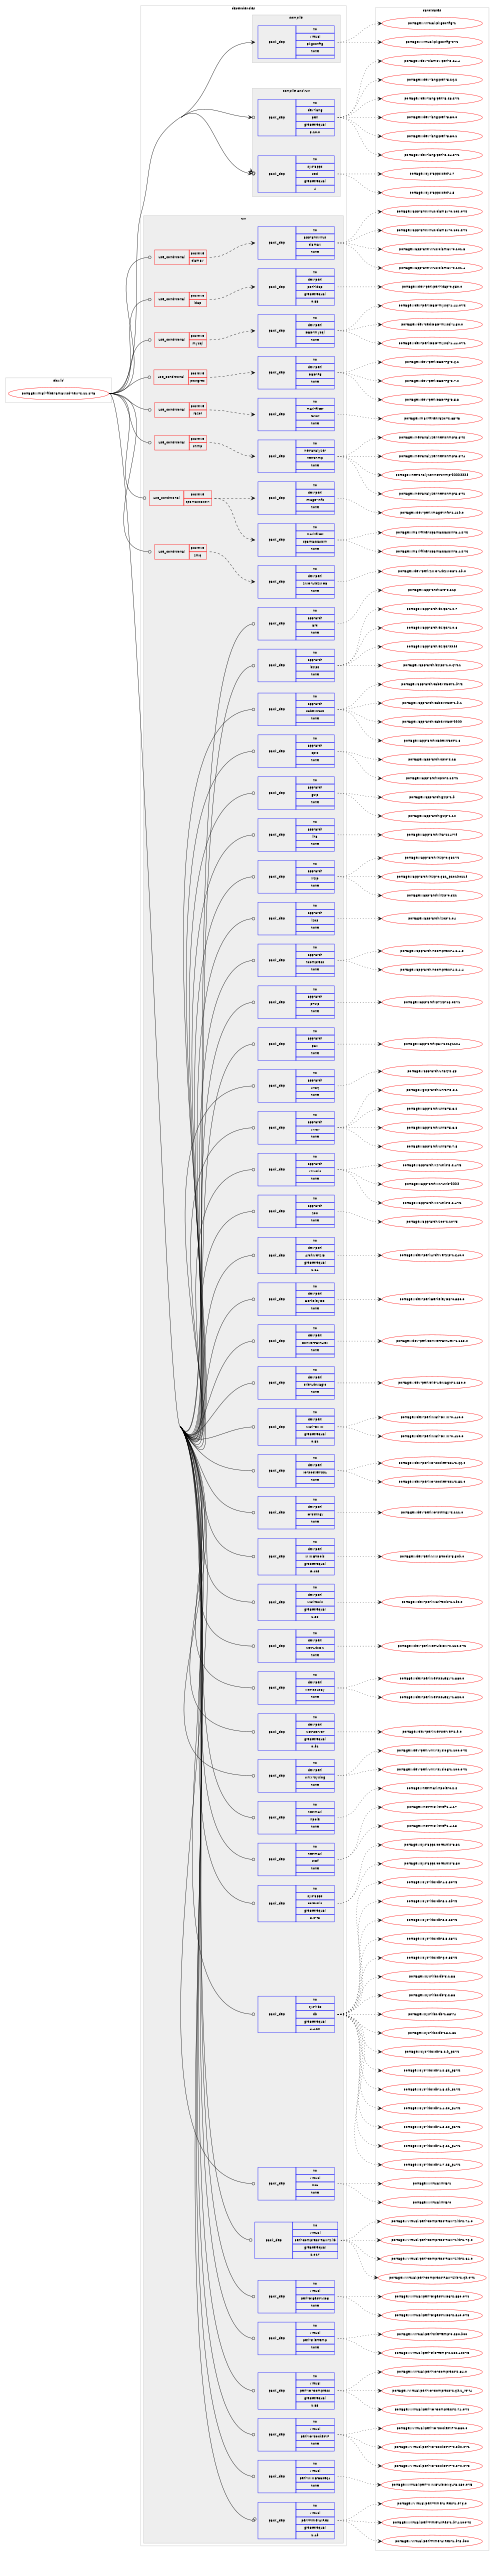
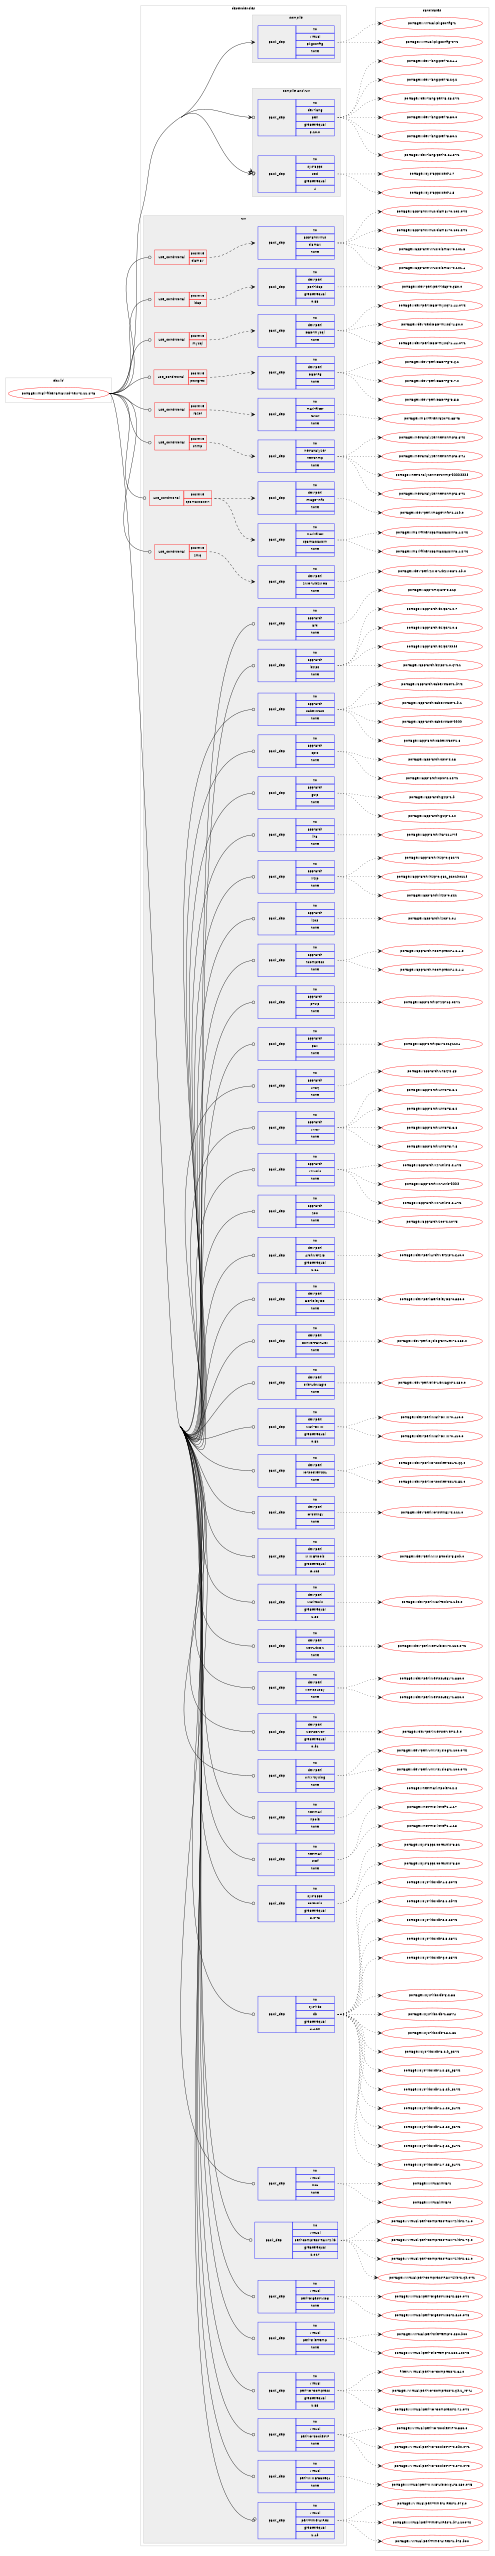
(432, 61) -> (432, 61)
(432, 590) -> (432, 590)
(432, 1090) -> (432, 1090)
(432, 1341) -> (432, 1341)
(432, 1977) -> none
(432, 2372) -> (432, 2372)
